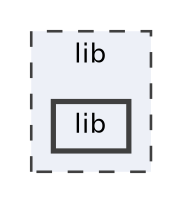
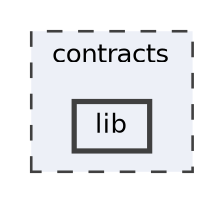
(91, 56) -> (112, 56)
